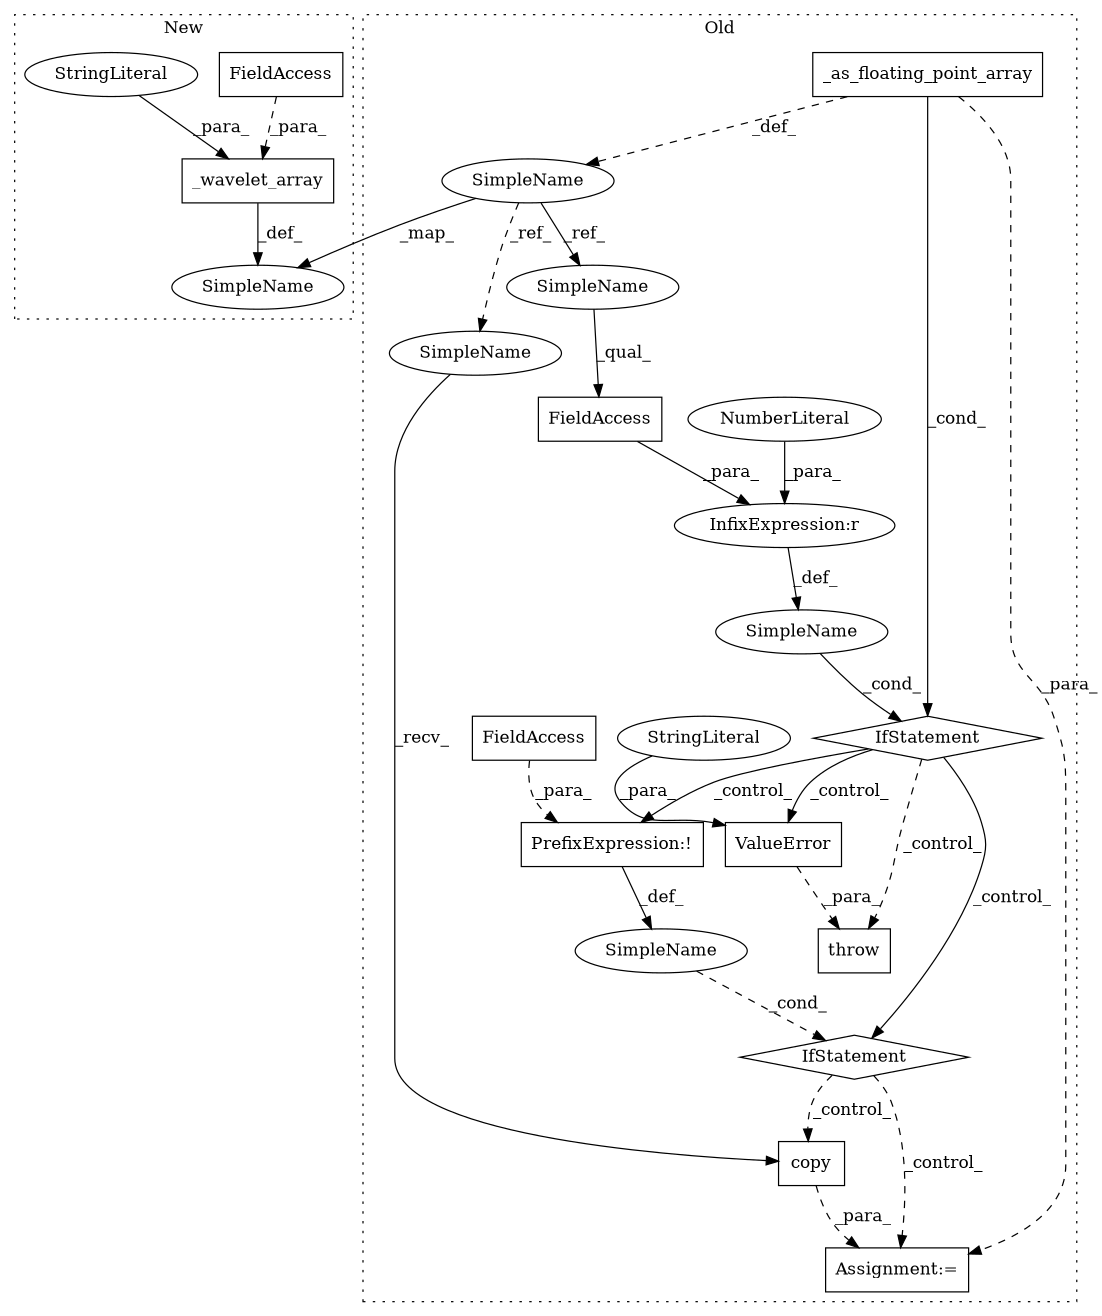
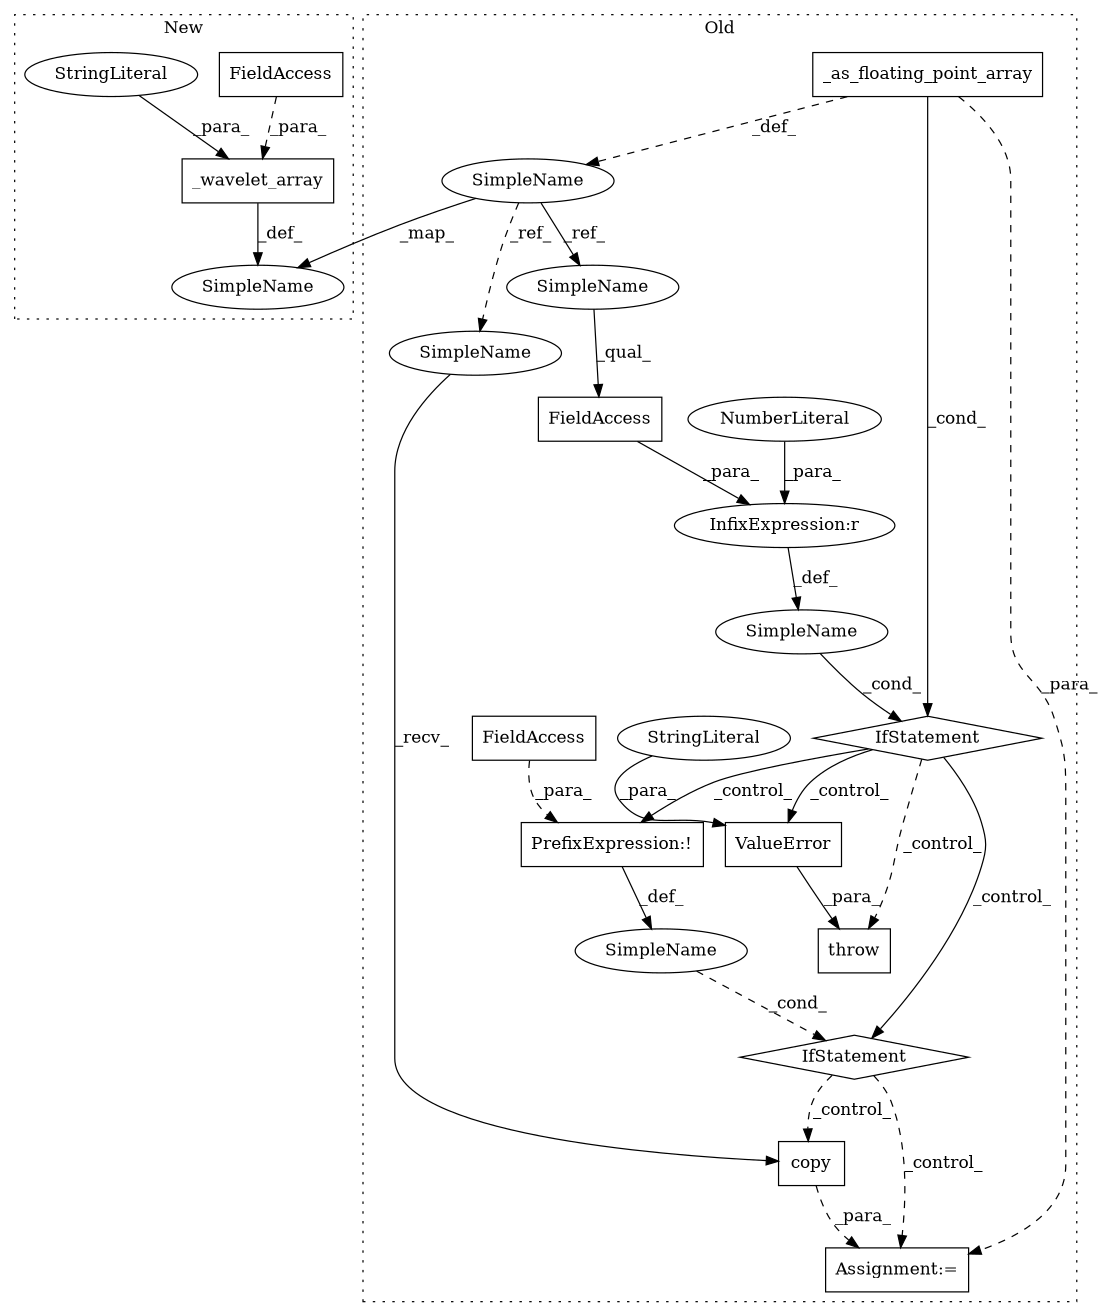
(814, 893) -> (814, 893)
